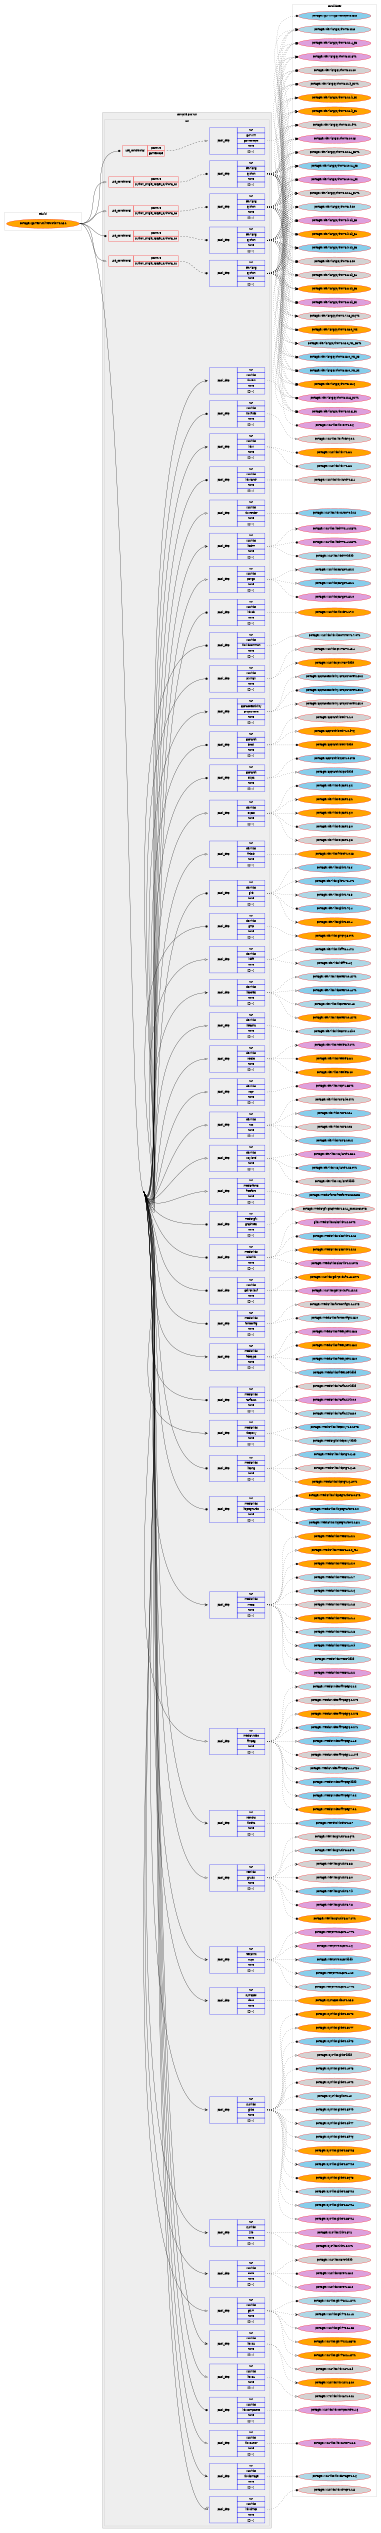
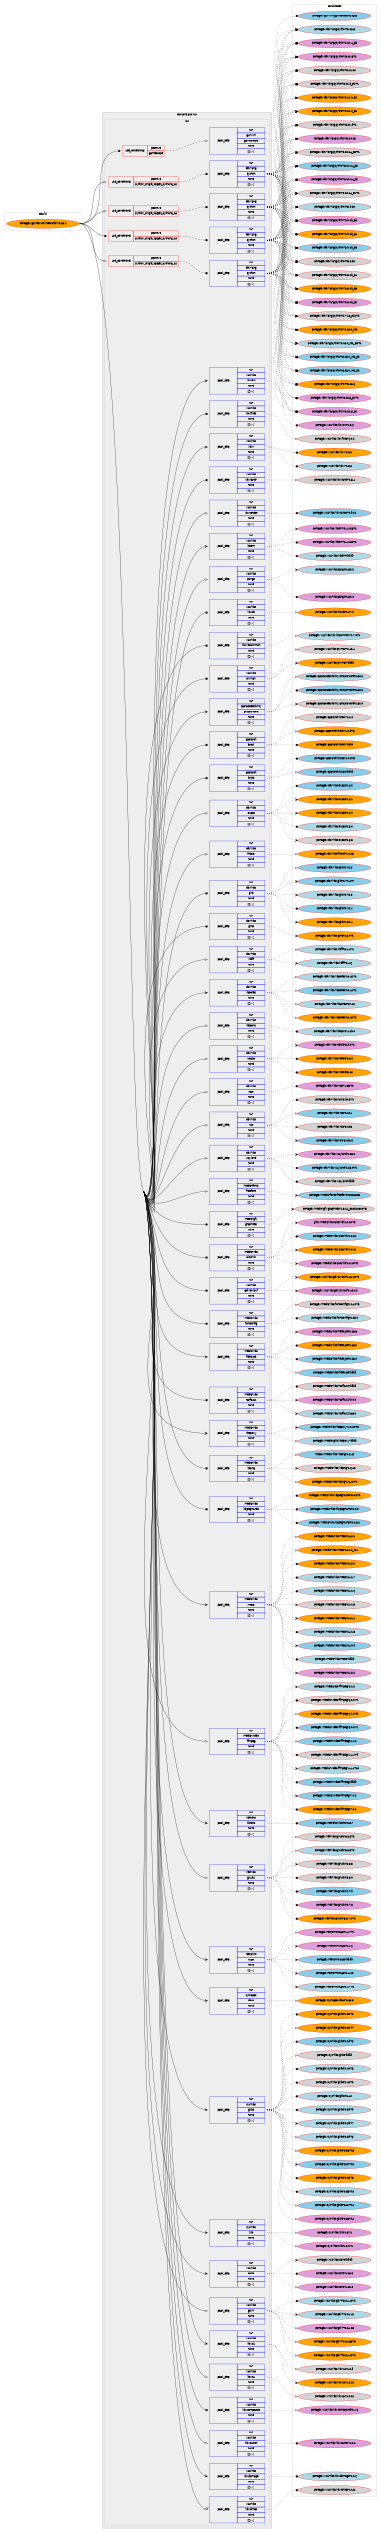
(335, 583) -> none
(335, 1455) -> (335, 1455)
(335, 1687) -> (335, 1687)
